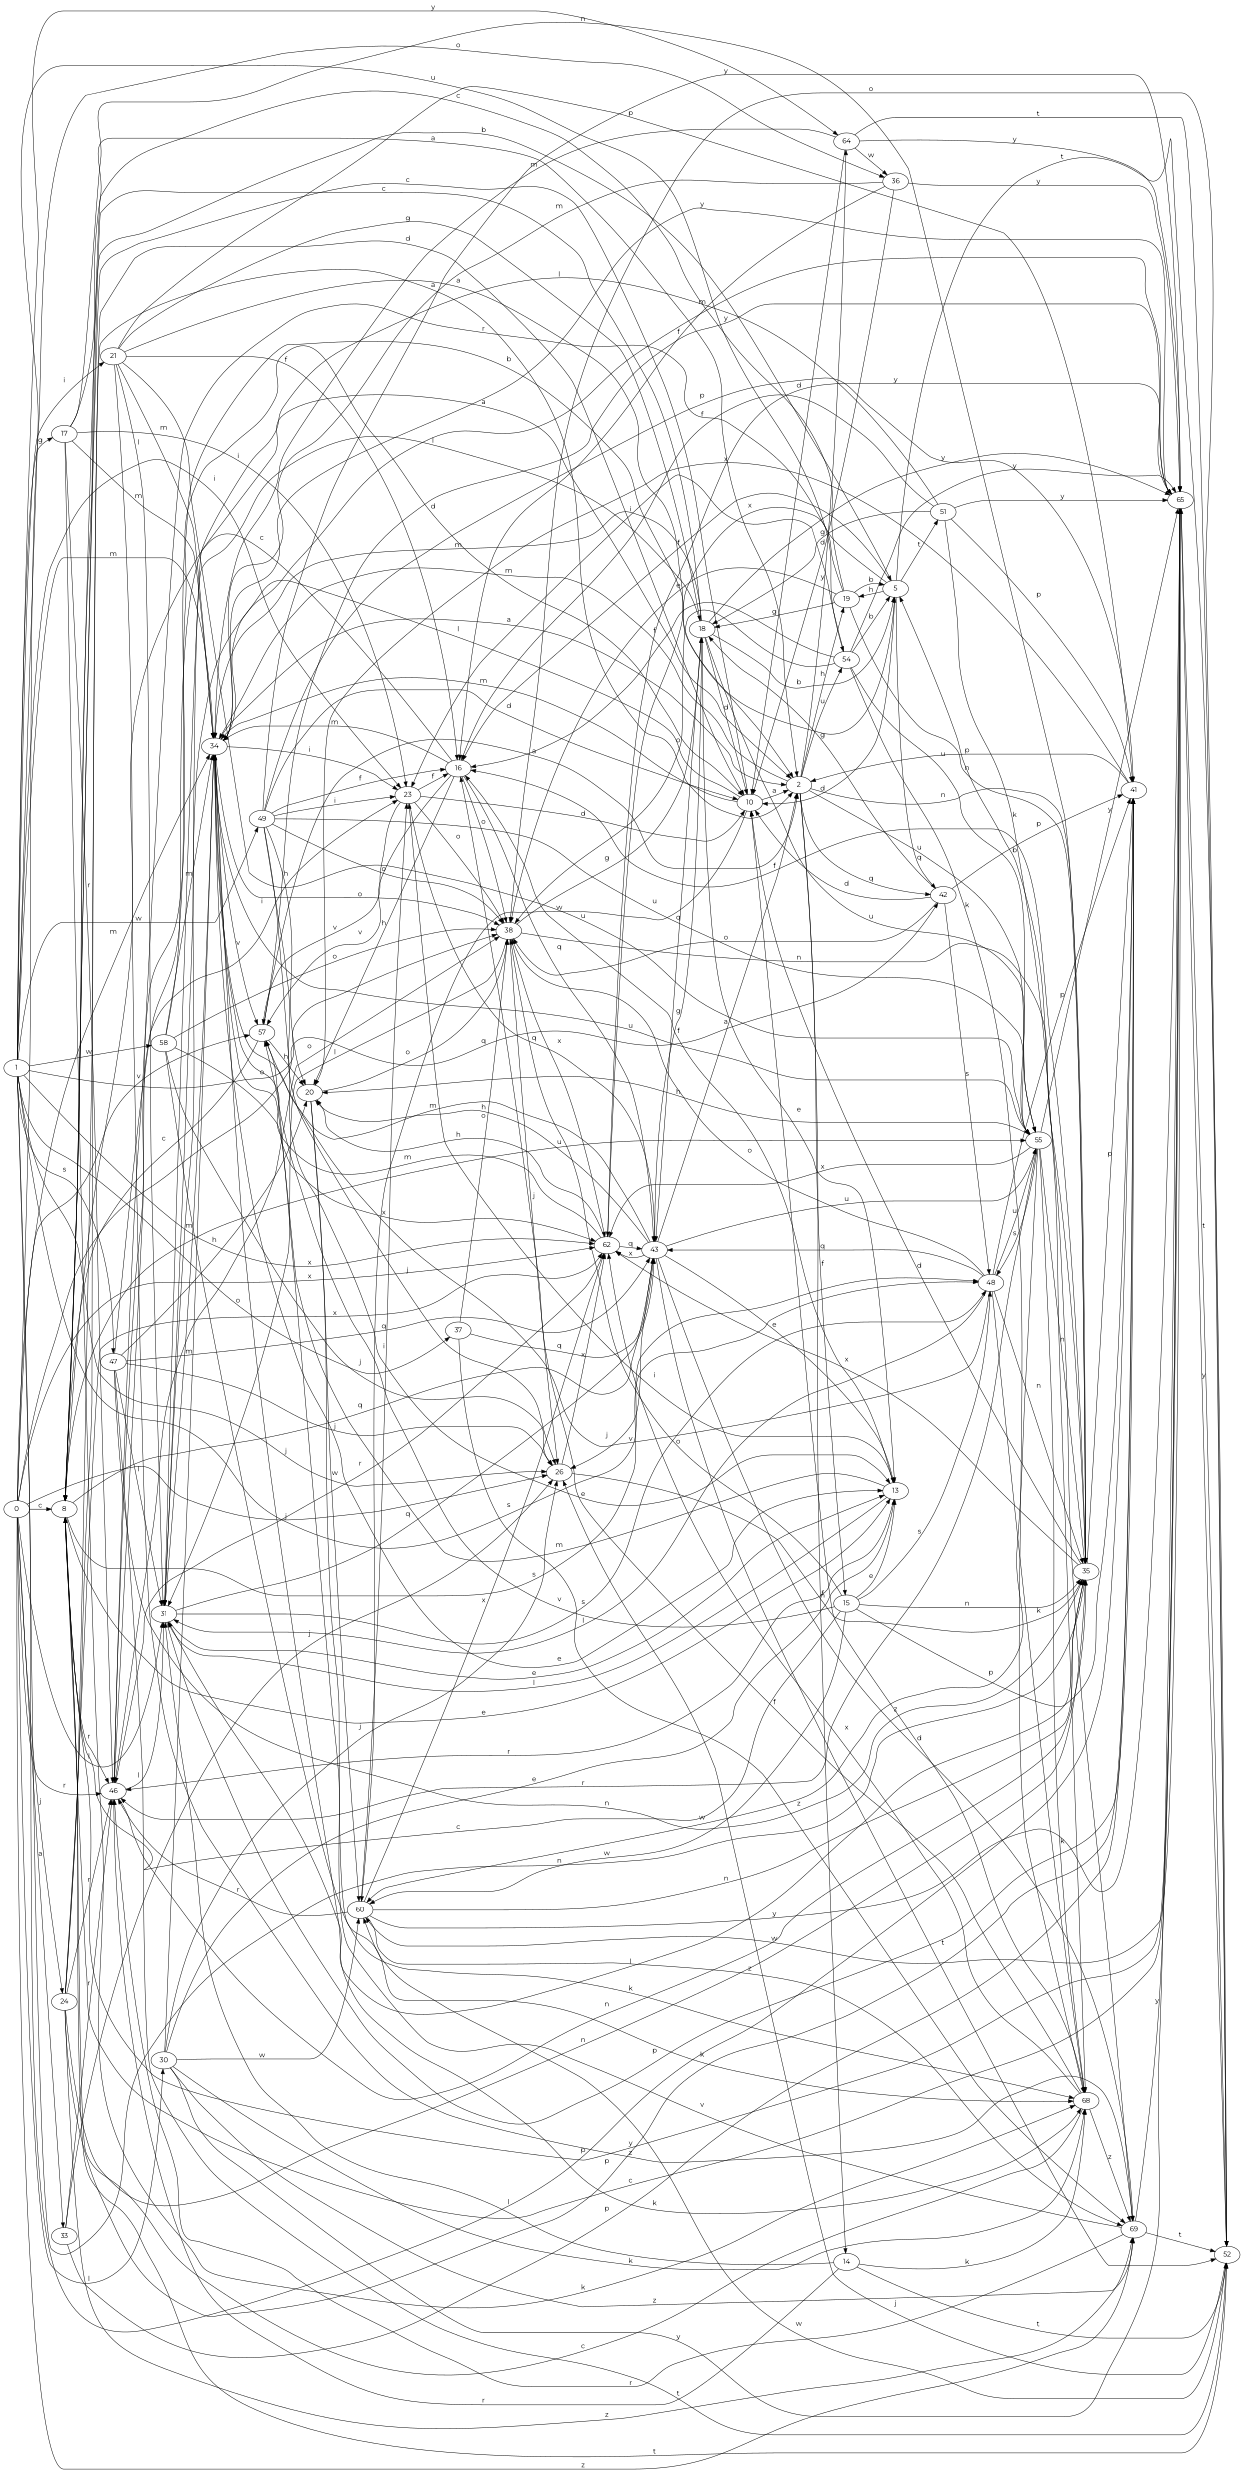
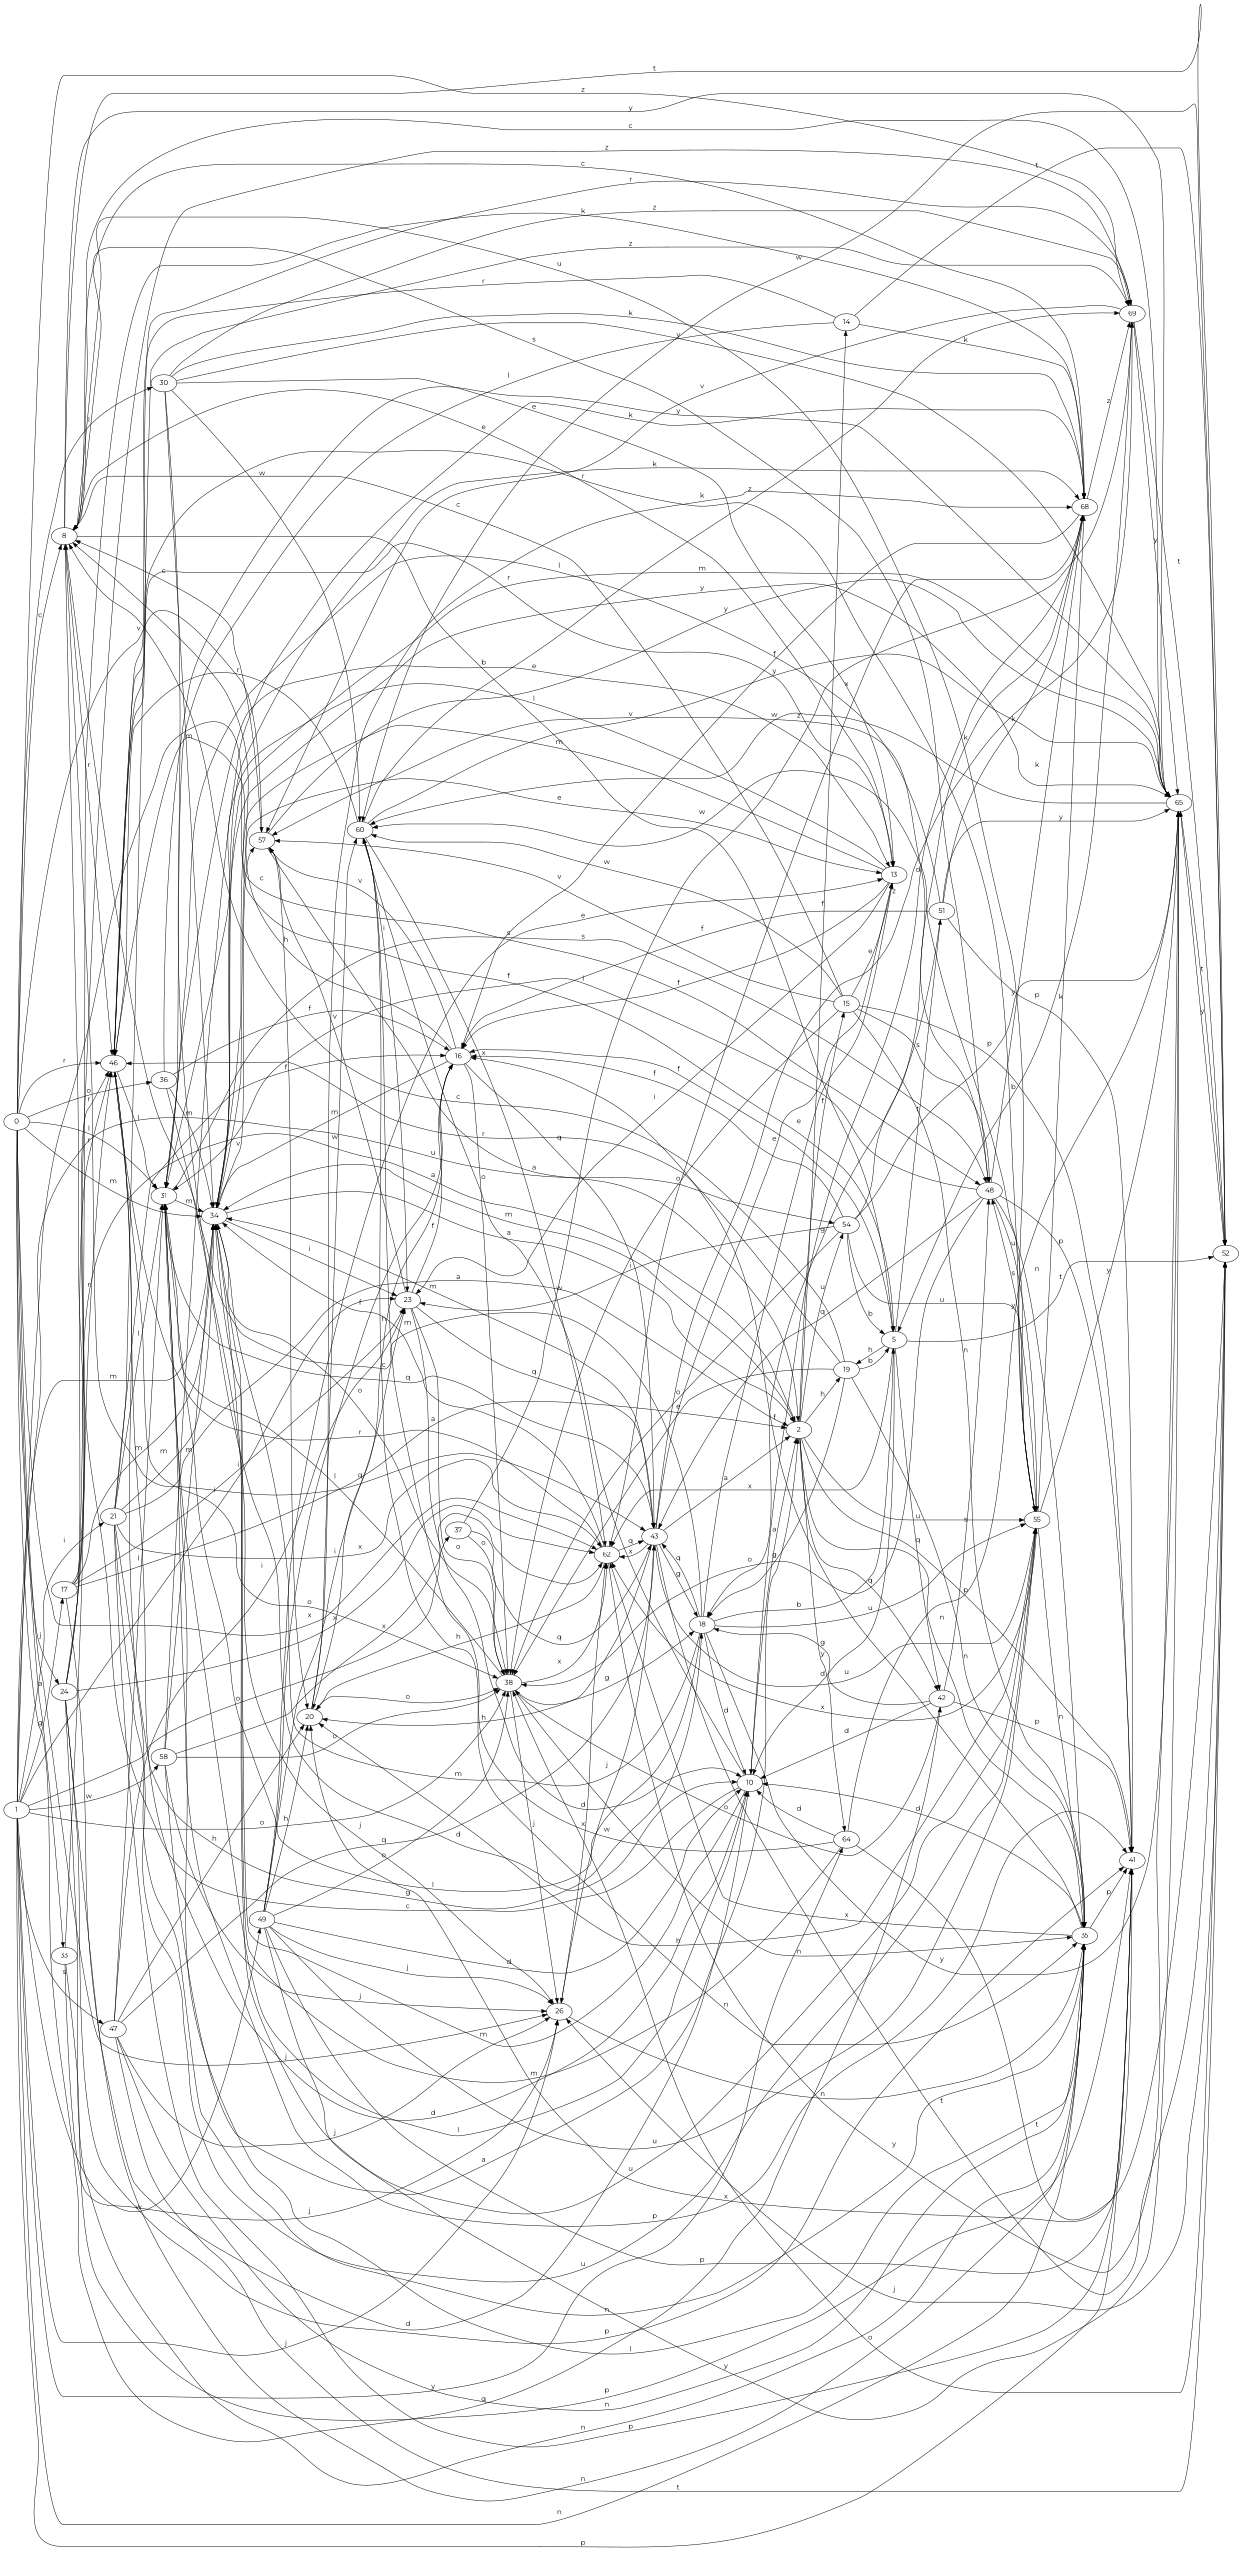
(869, 160) -> (417, 1492)
(509, 359) -> (509, 976)
(976, 754) -> (991, 1622)
(258, 1260) -> (377, 1548)
